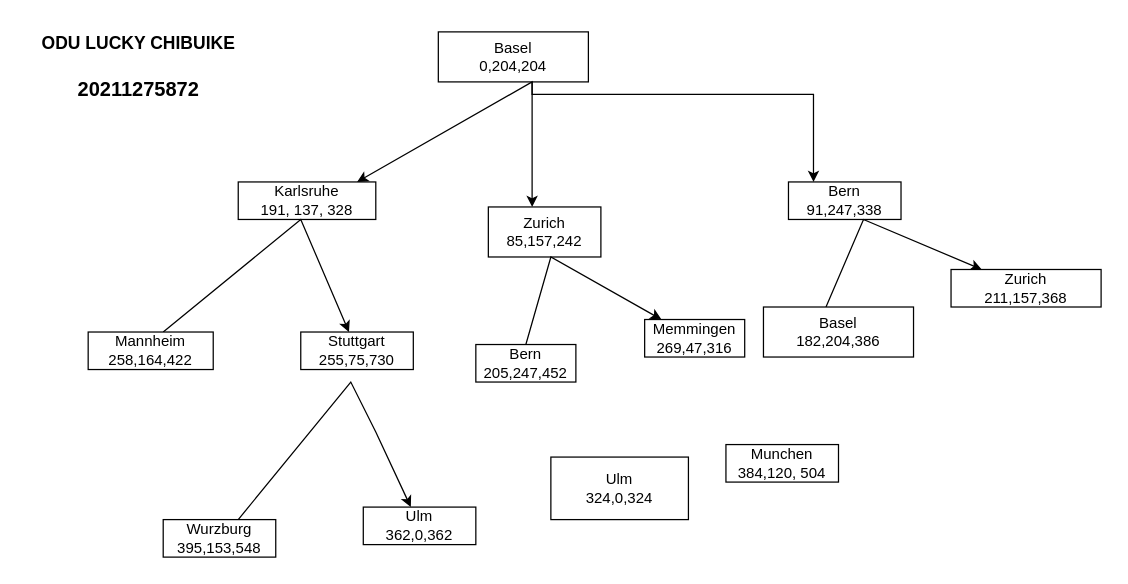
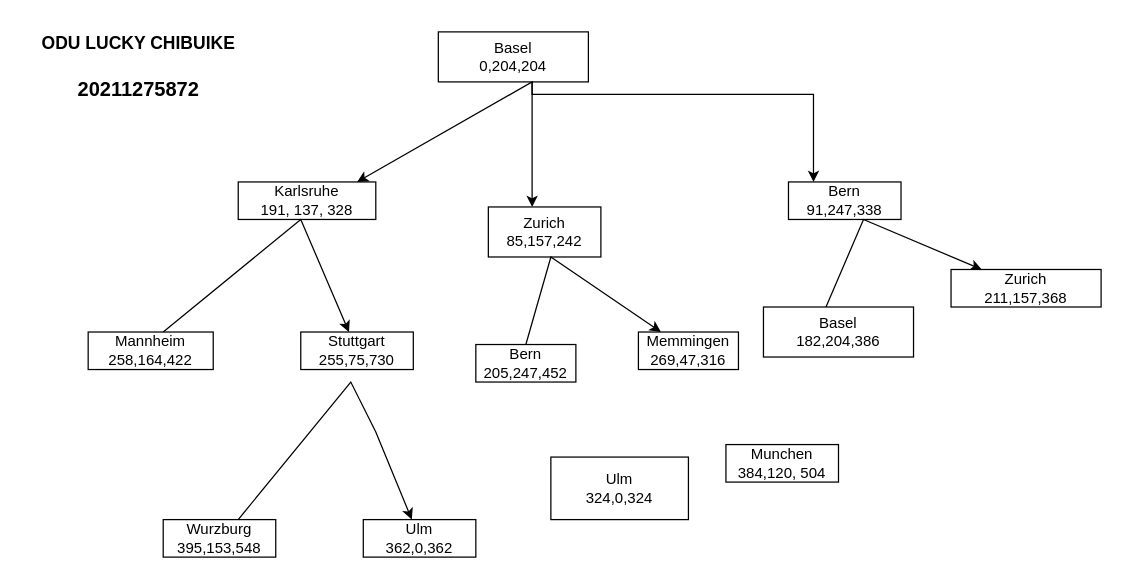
(694, 338) -> (688, 351)
(419, 526) -> (419, 538)
